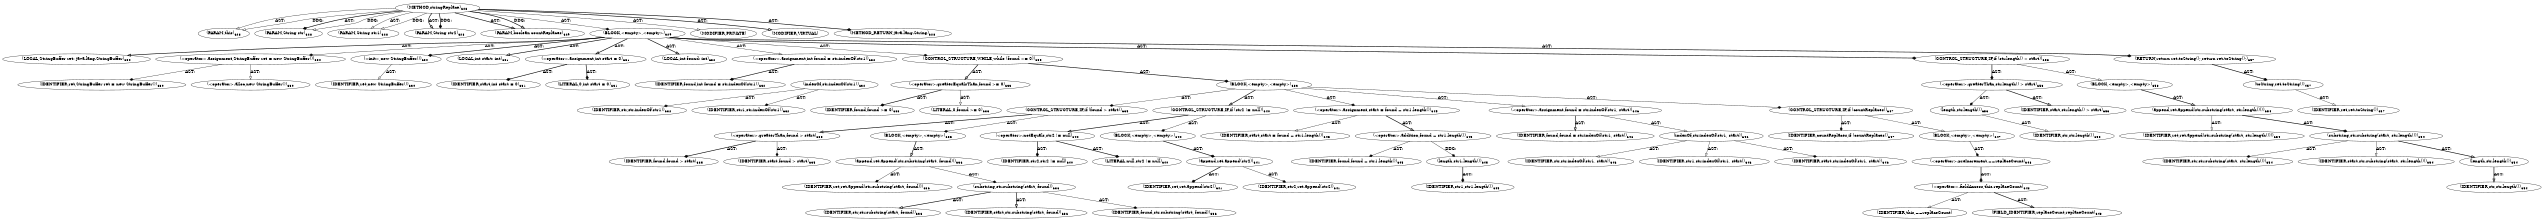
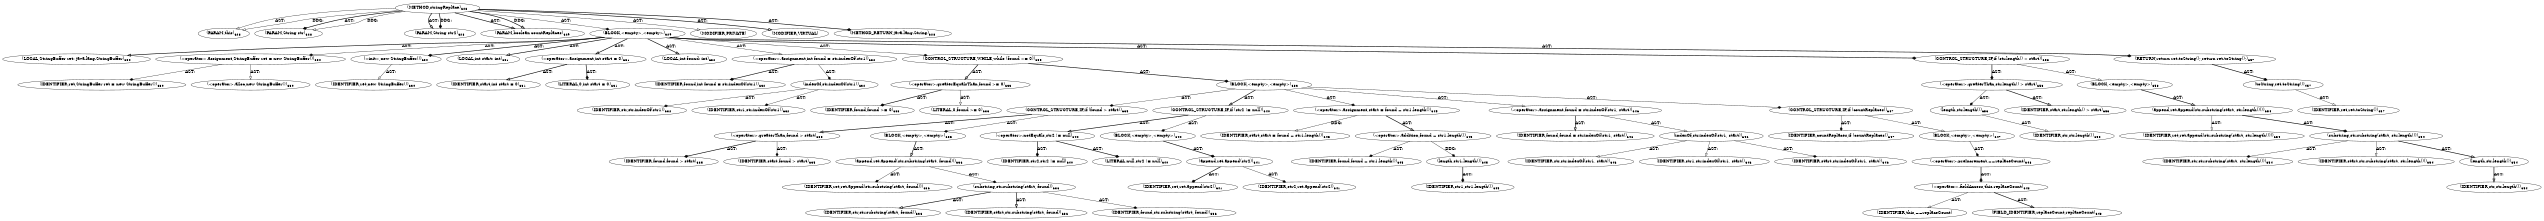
(363, 34) -> none
none -> (823, 71)
(538, 72) -> (538, 72)
(1337, 123) -> (1337, 123)
